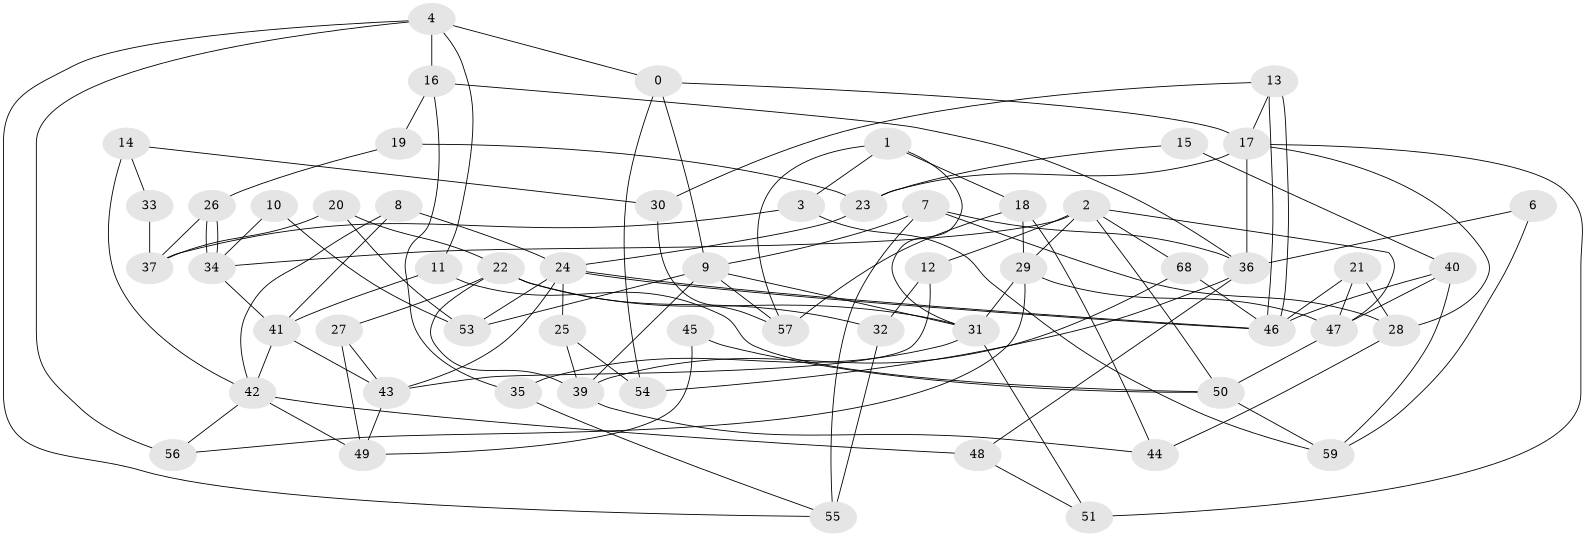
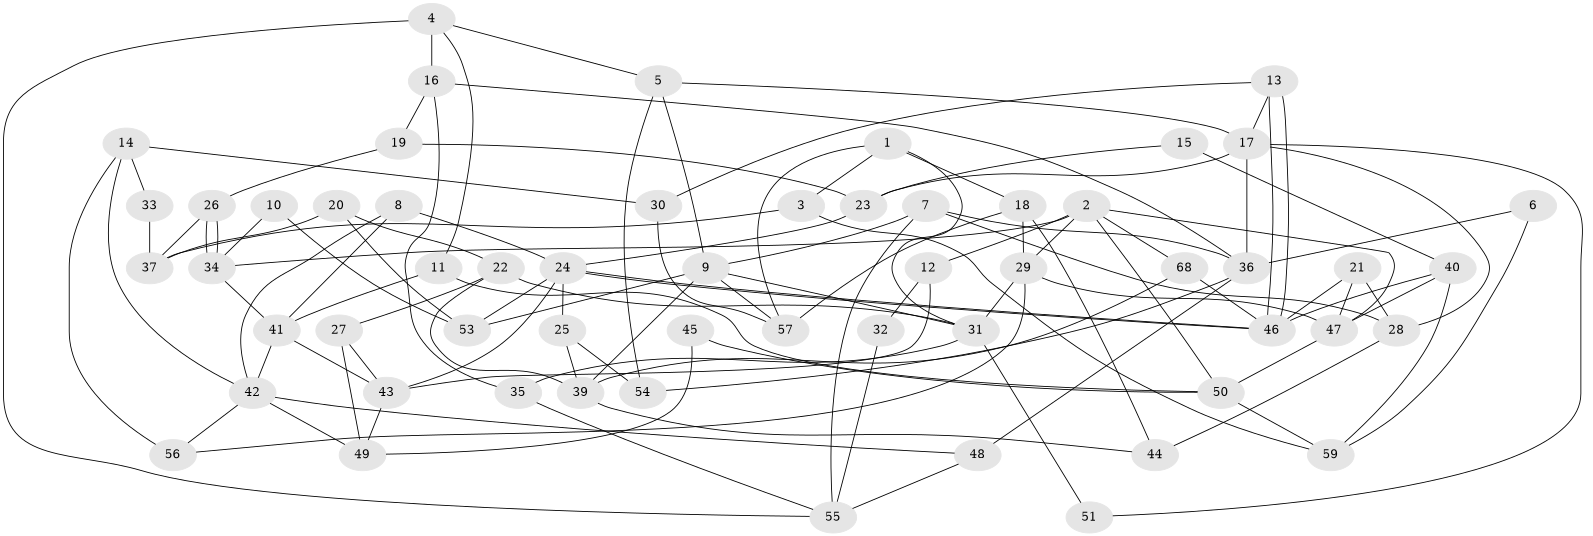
(658, 81) -> (658, 81)
(45, 123) -> (69, 313)
(688, 305) -> none
(1034, 486) -> (906, 486)
